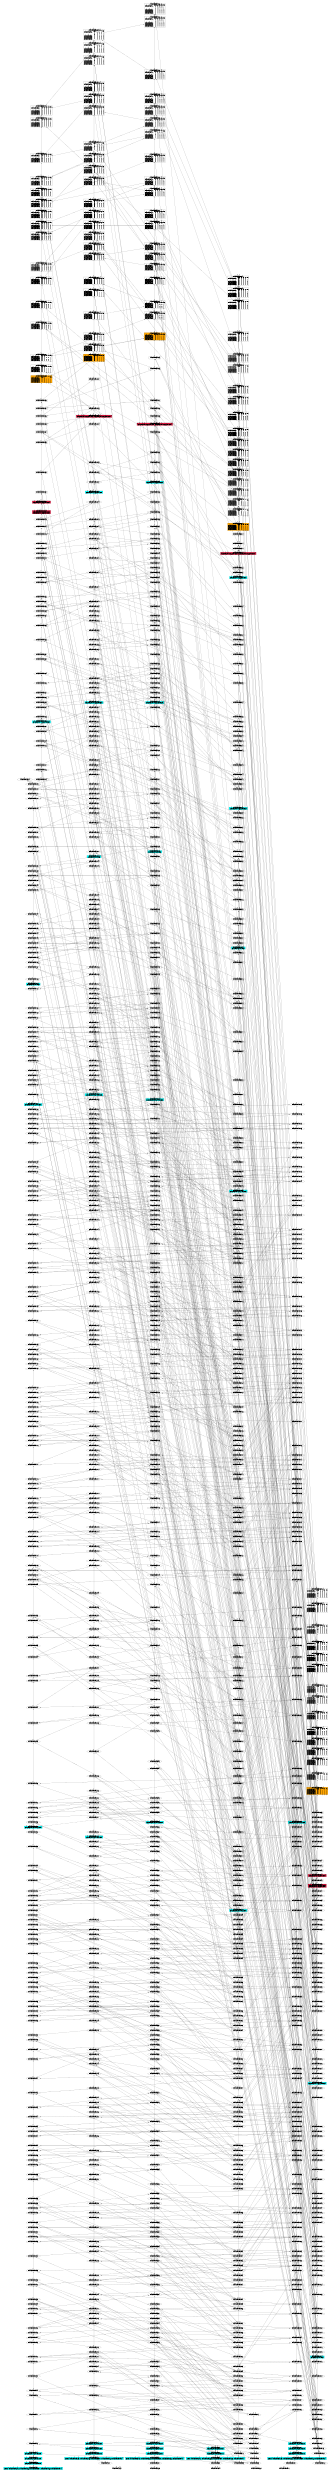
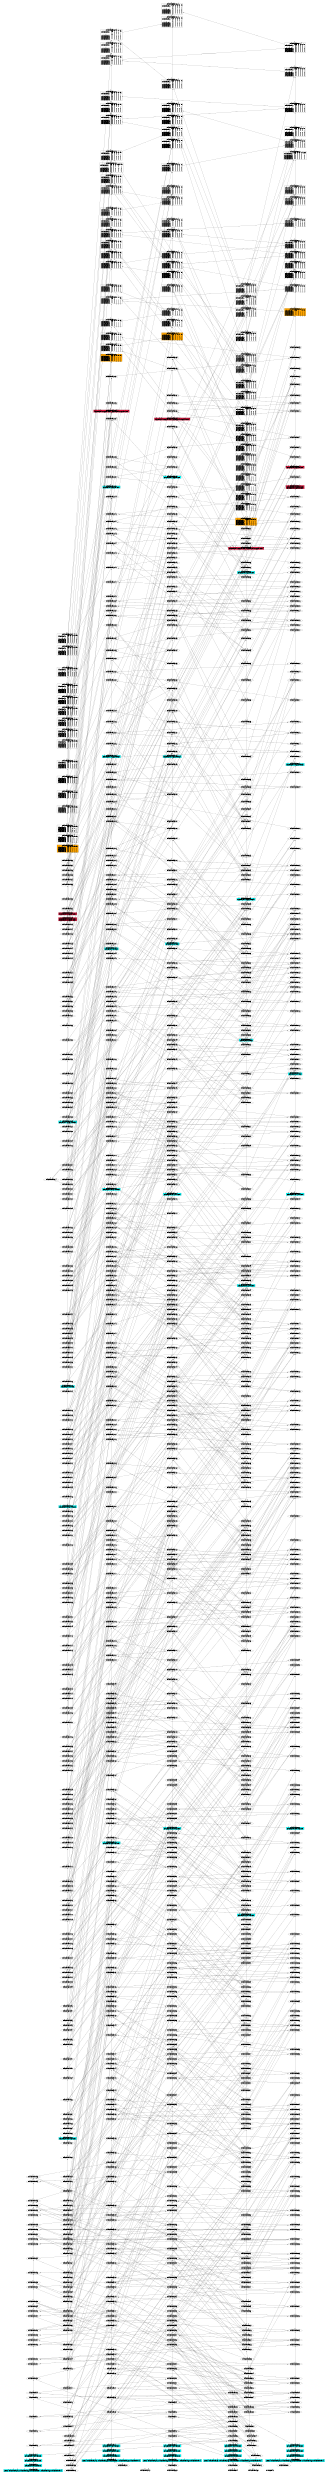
(101, 155) -> (119, 164)
none -> (295, 1194)
(326, 1666) -> (304, 153)
(33, 2165) -> none
none -> (233, 2446)
(284, 2468) -> (270, 2471)
